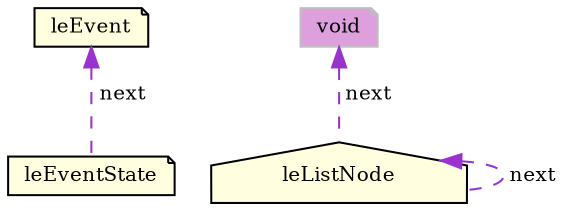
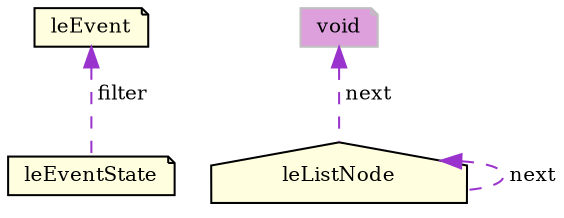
(120, 94) -> (120, 94)
